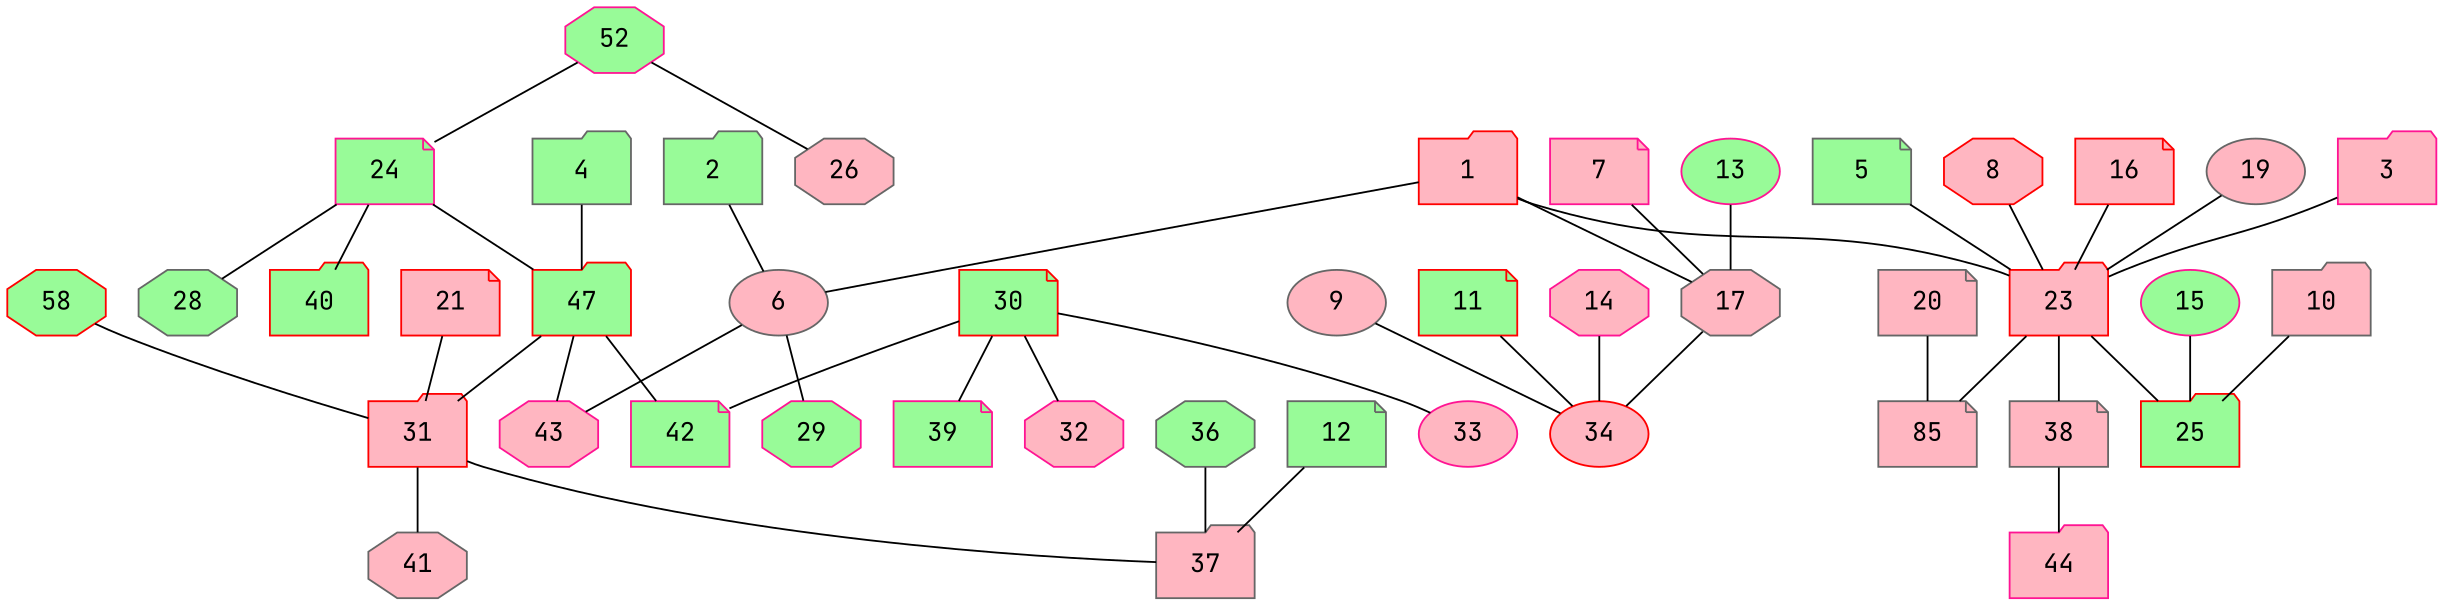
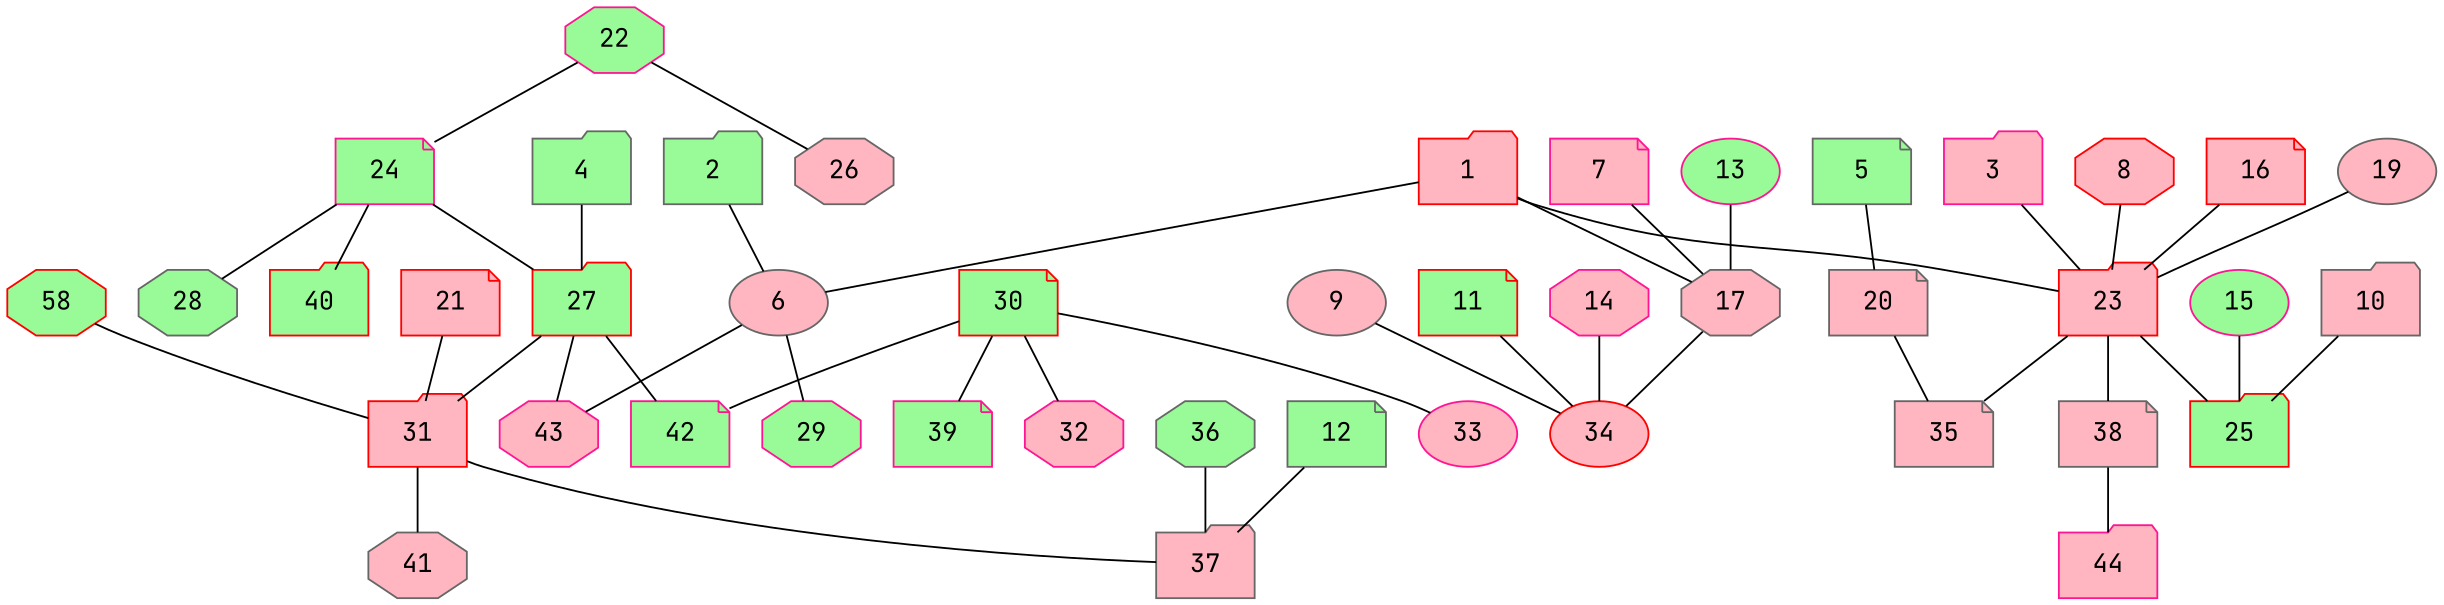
(615, 40) -> (615, 40)
(1960, 237) -> (1870, 237)
(582, 303) -> (582, 303)
(1928, 434) -> (1944, 434)
